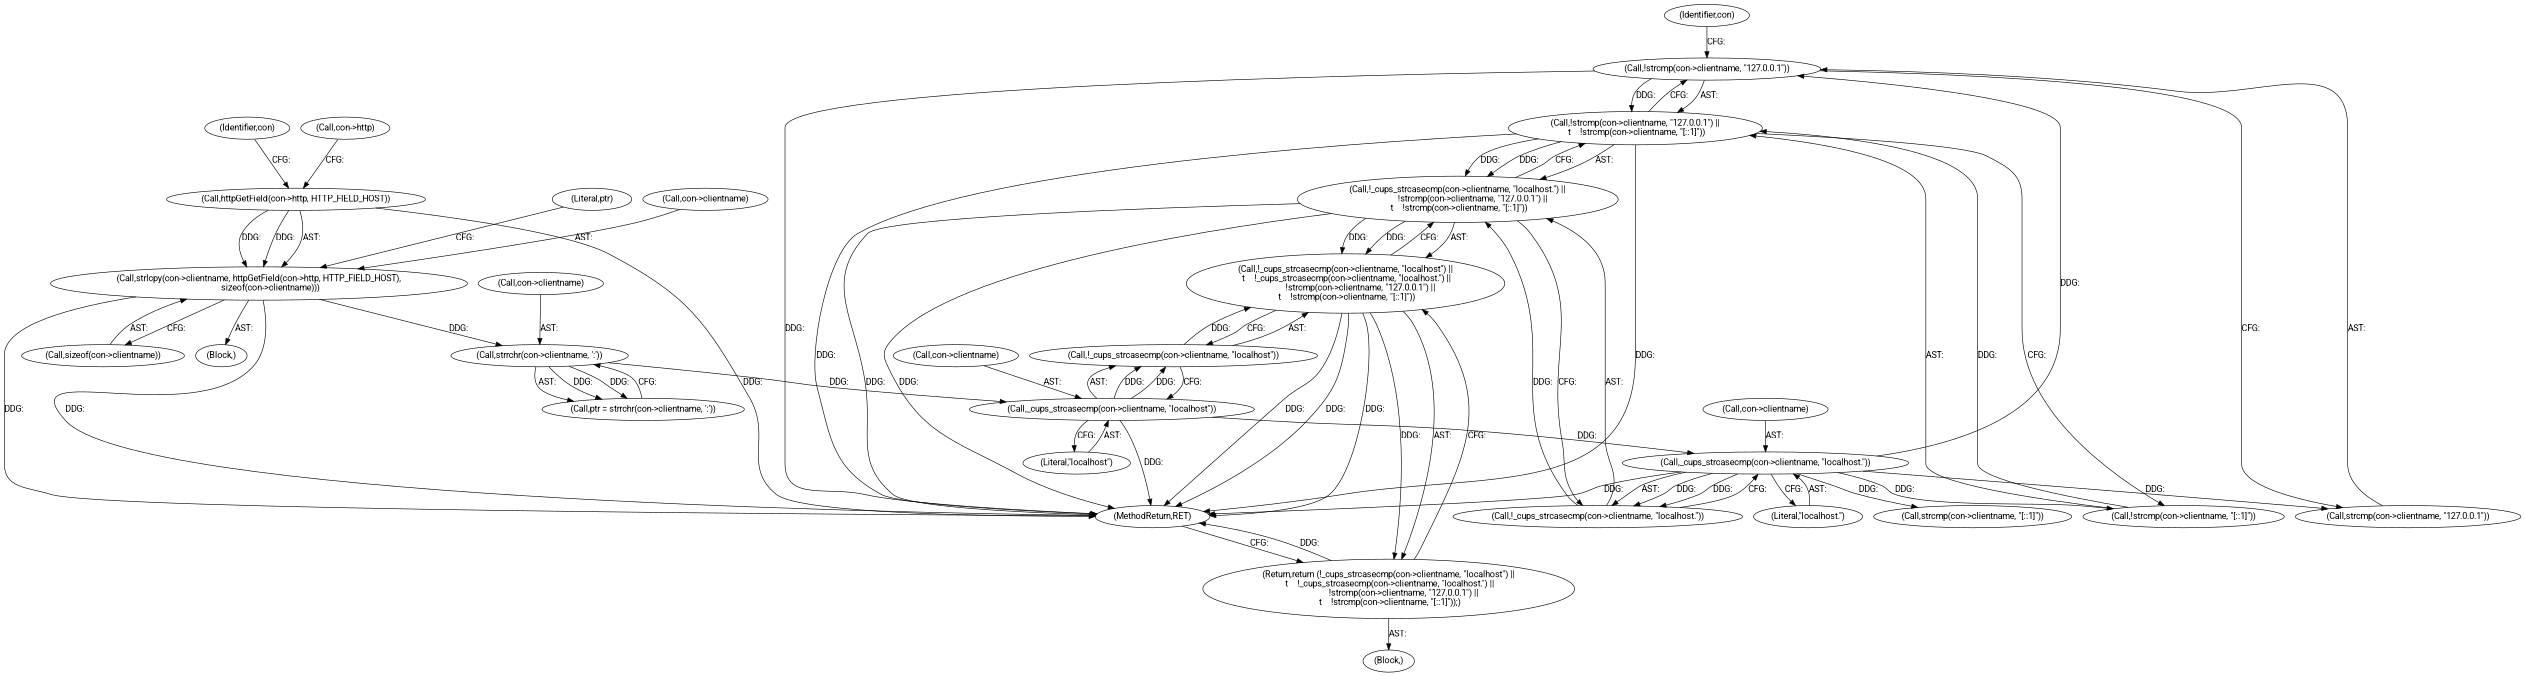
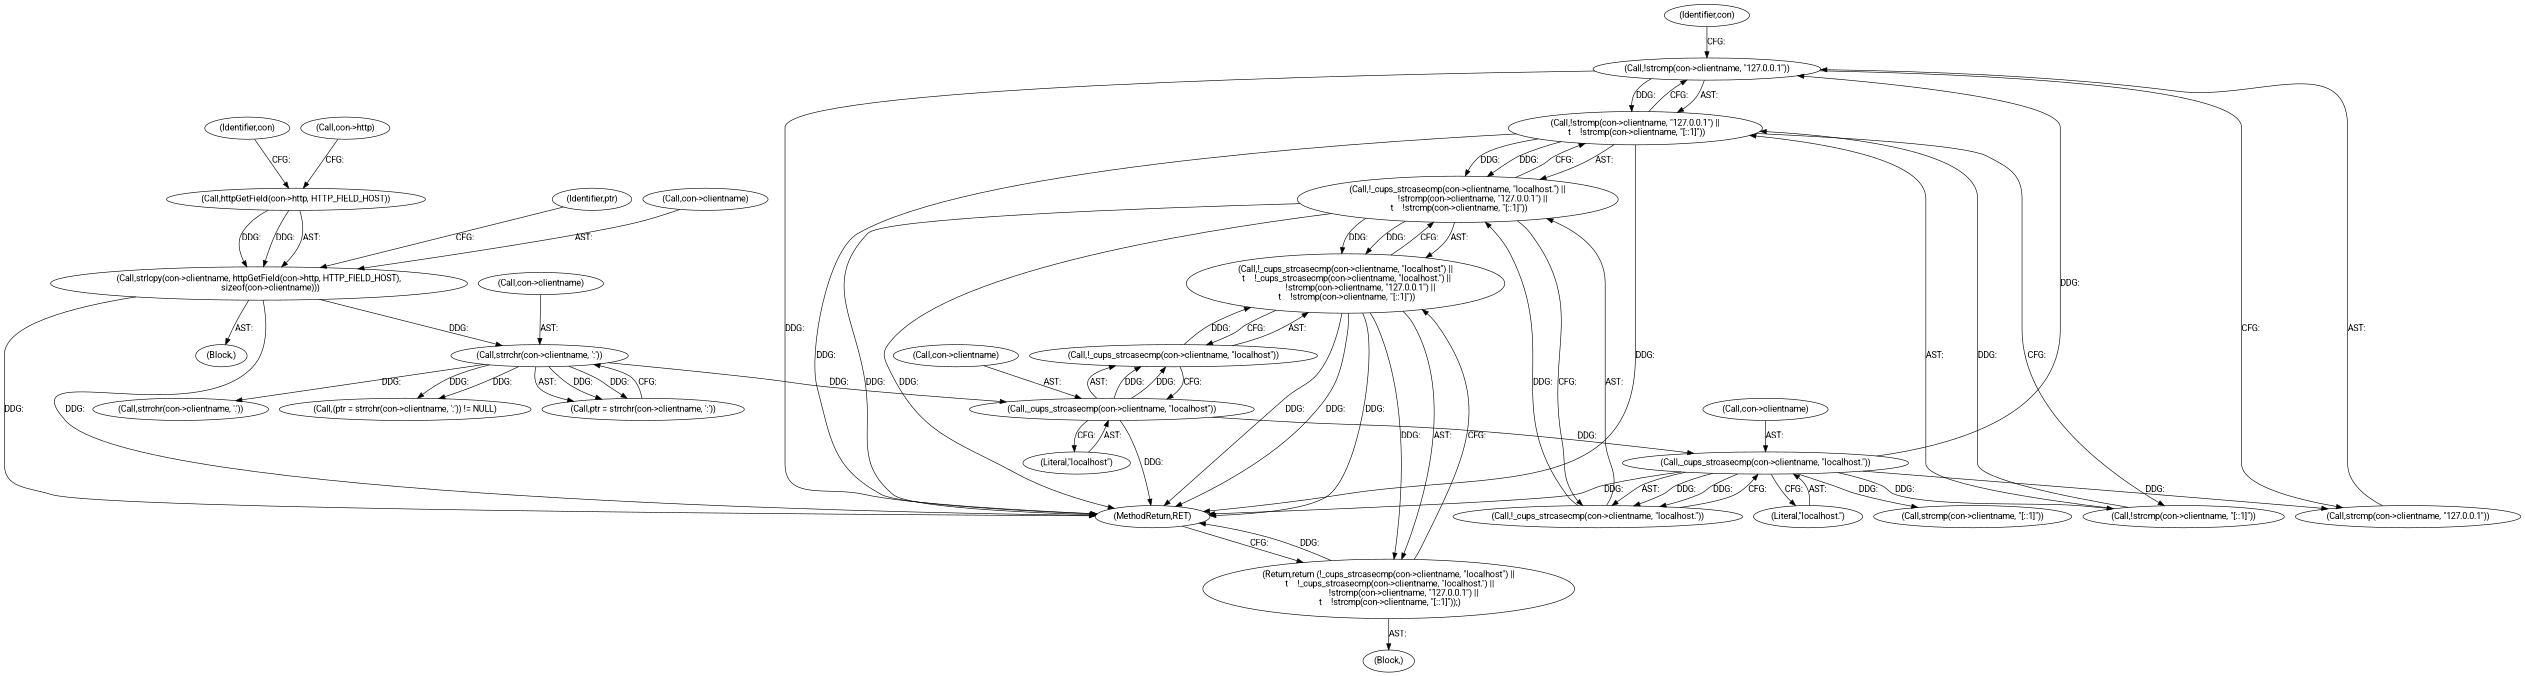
(592, 199) -> (592, 199)
(103, 356) -> none
(743, 387) -> none
none -> (181, 409)
none -> (405, 409)
